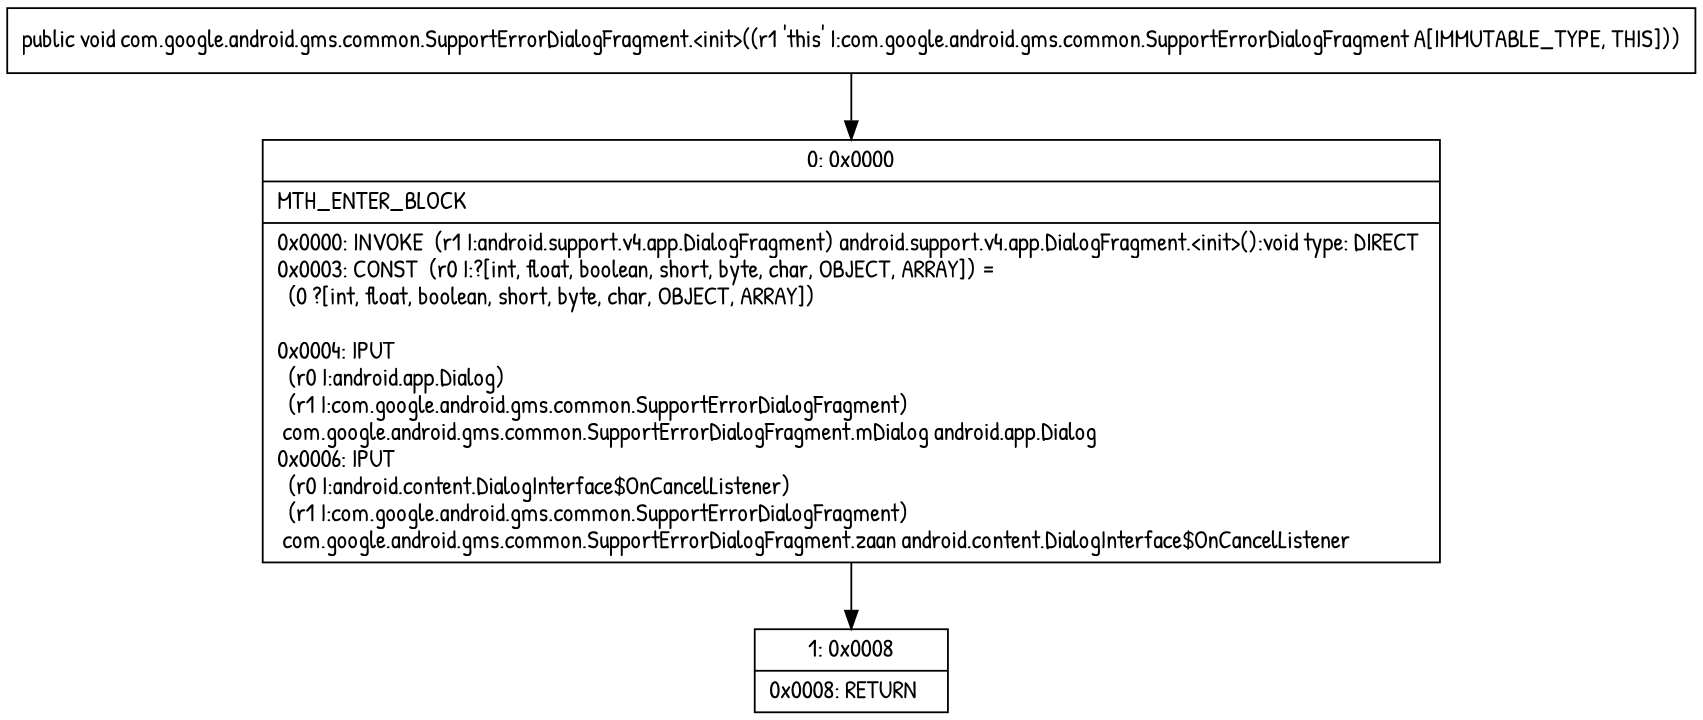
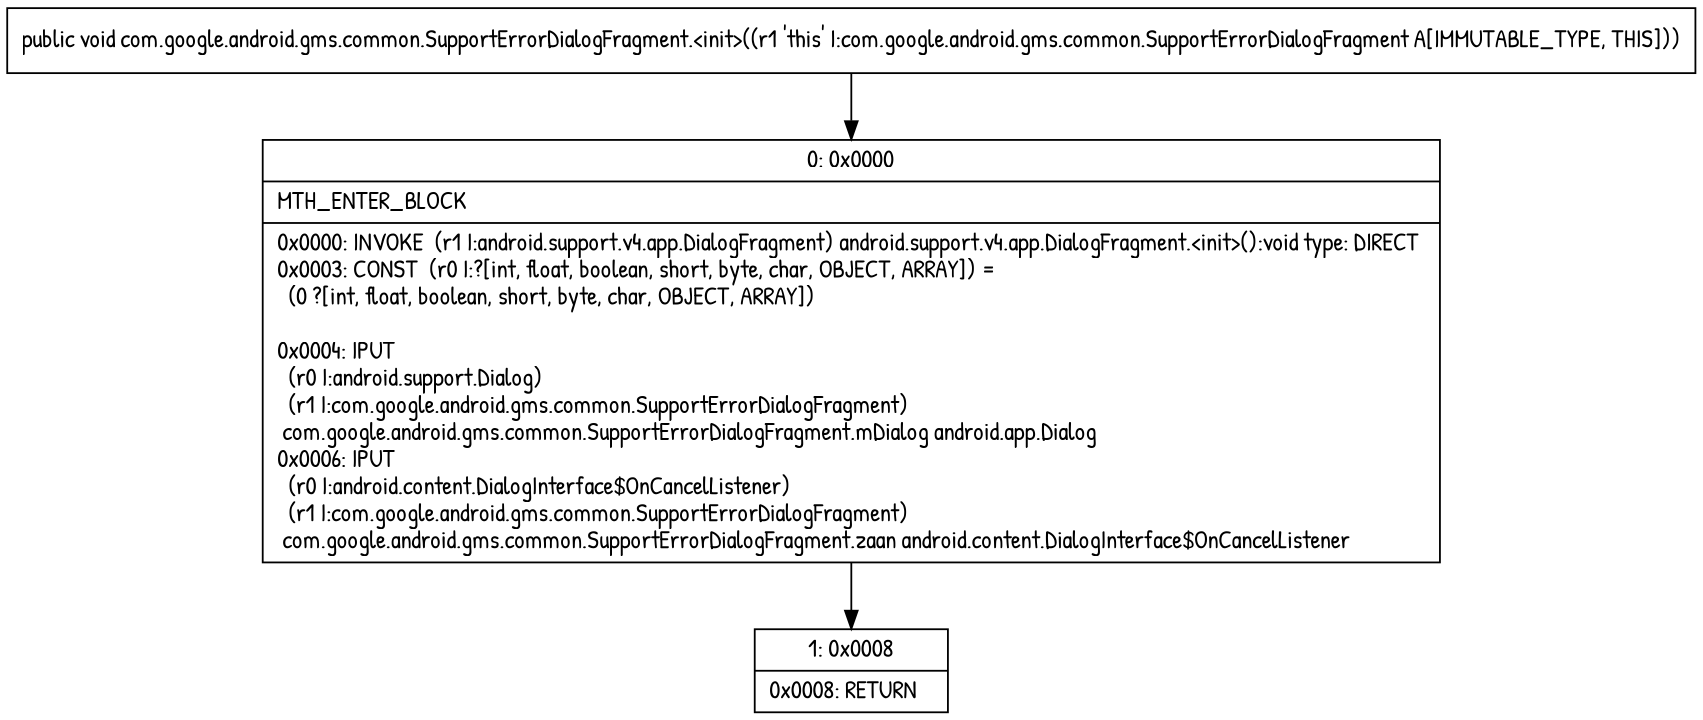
(392, 378) -> (411, 378)
